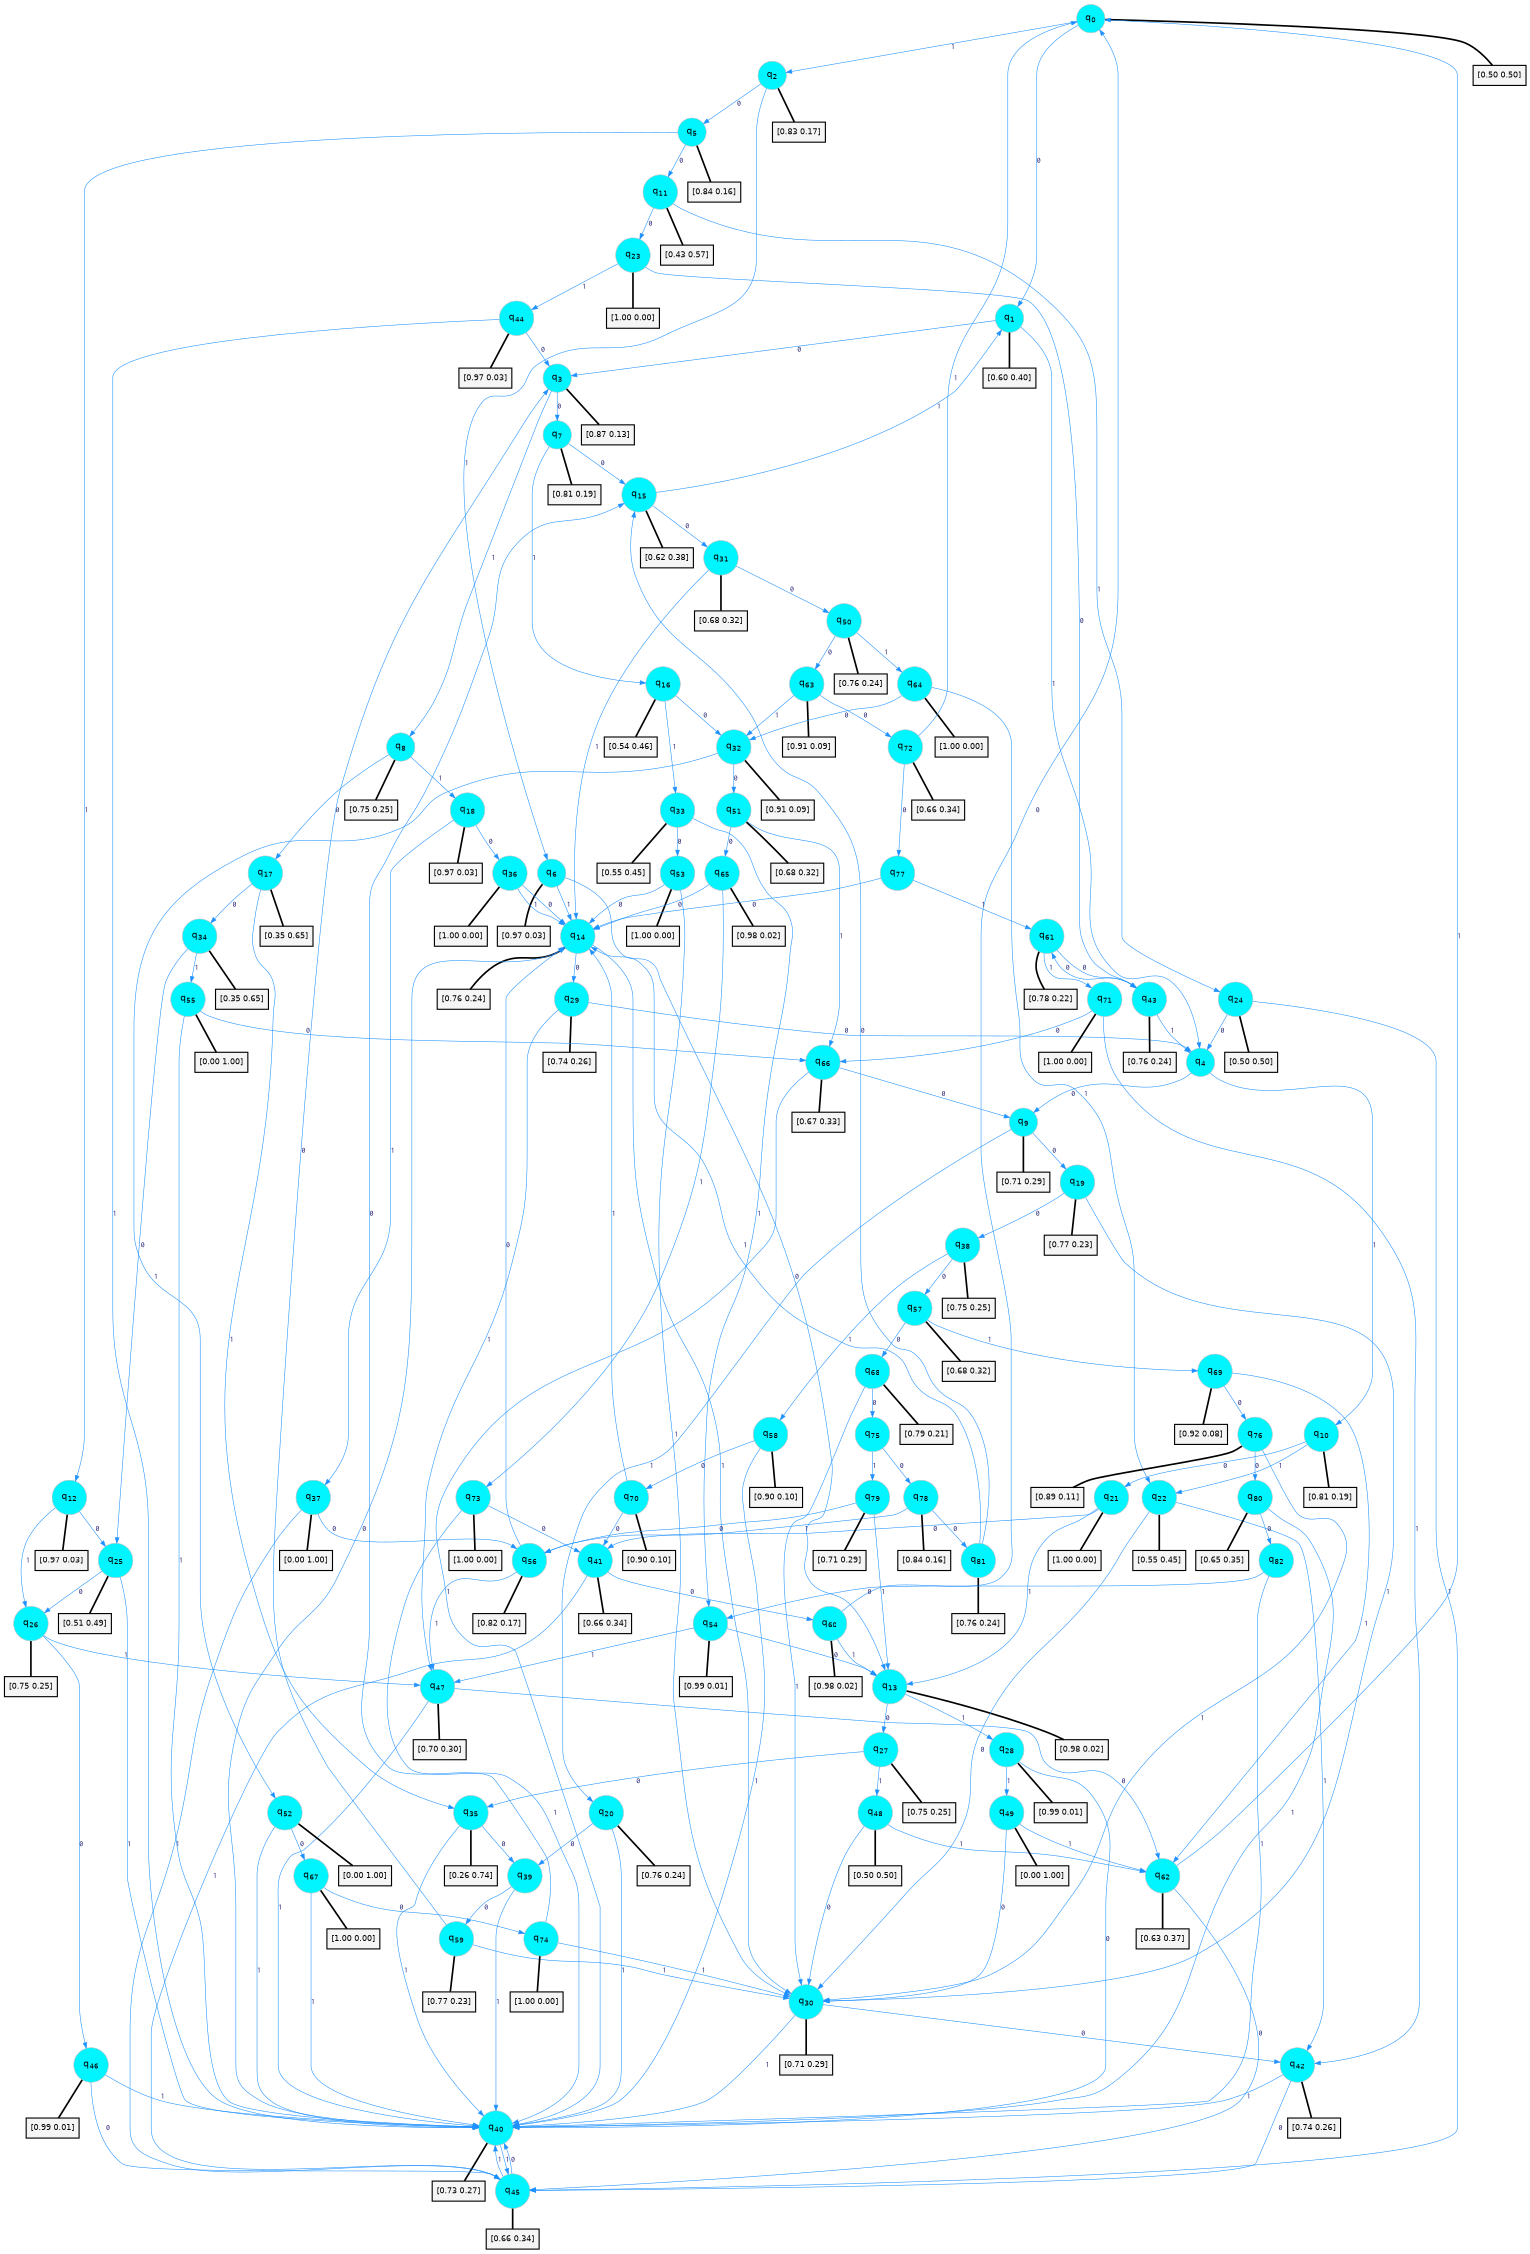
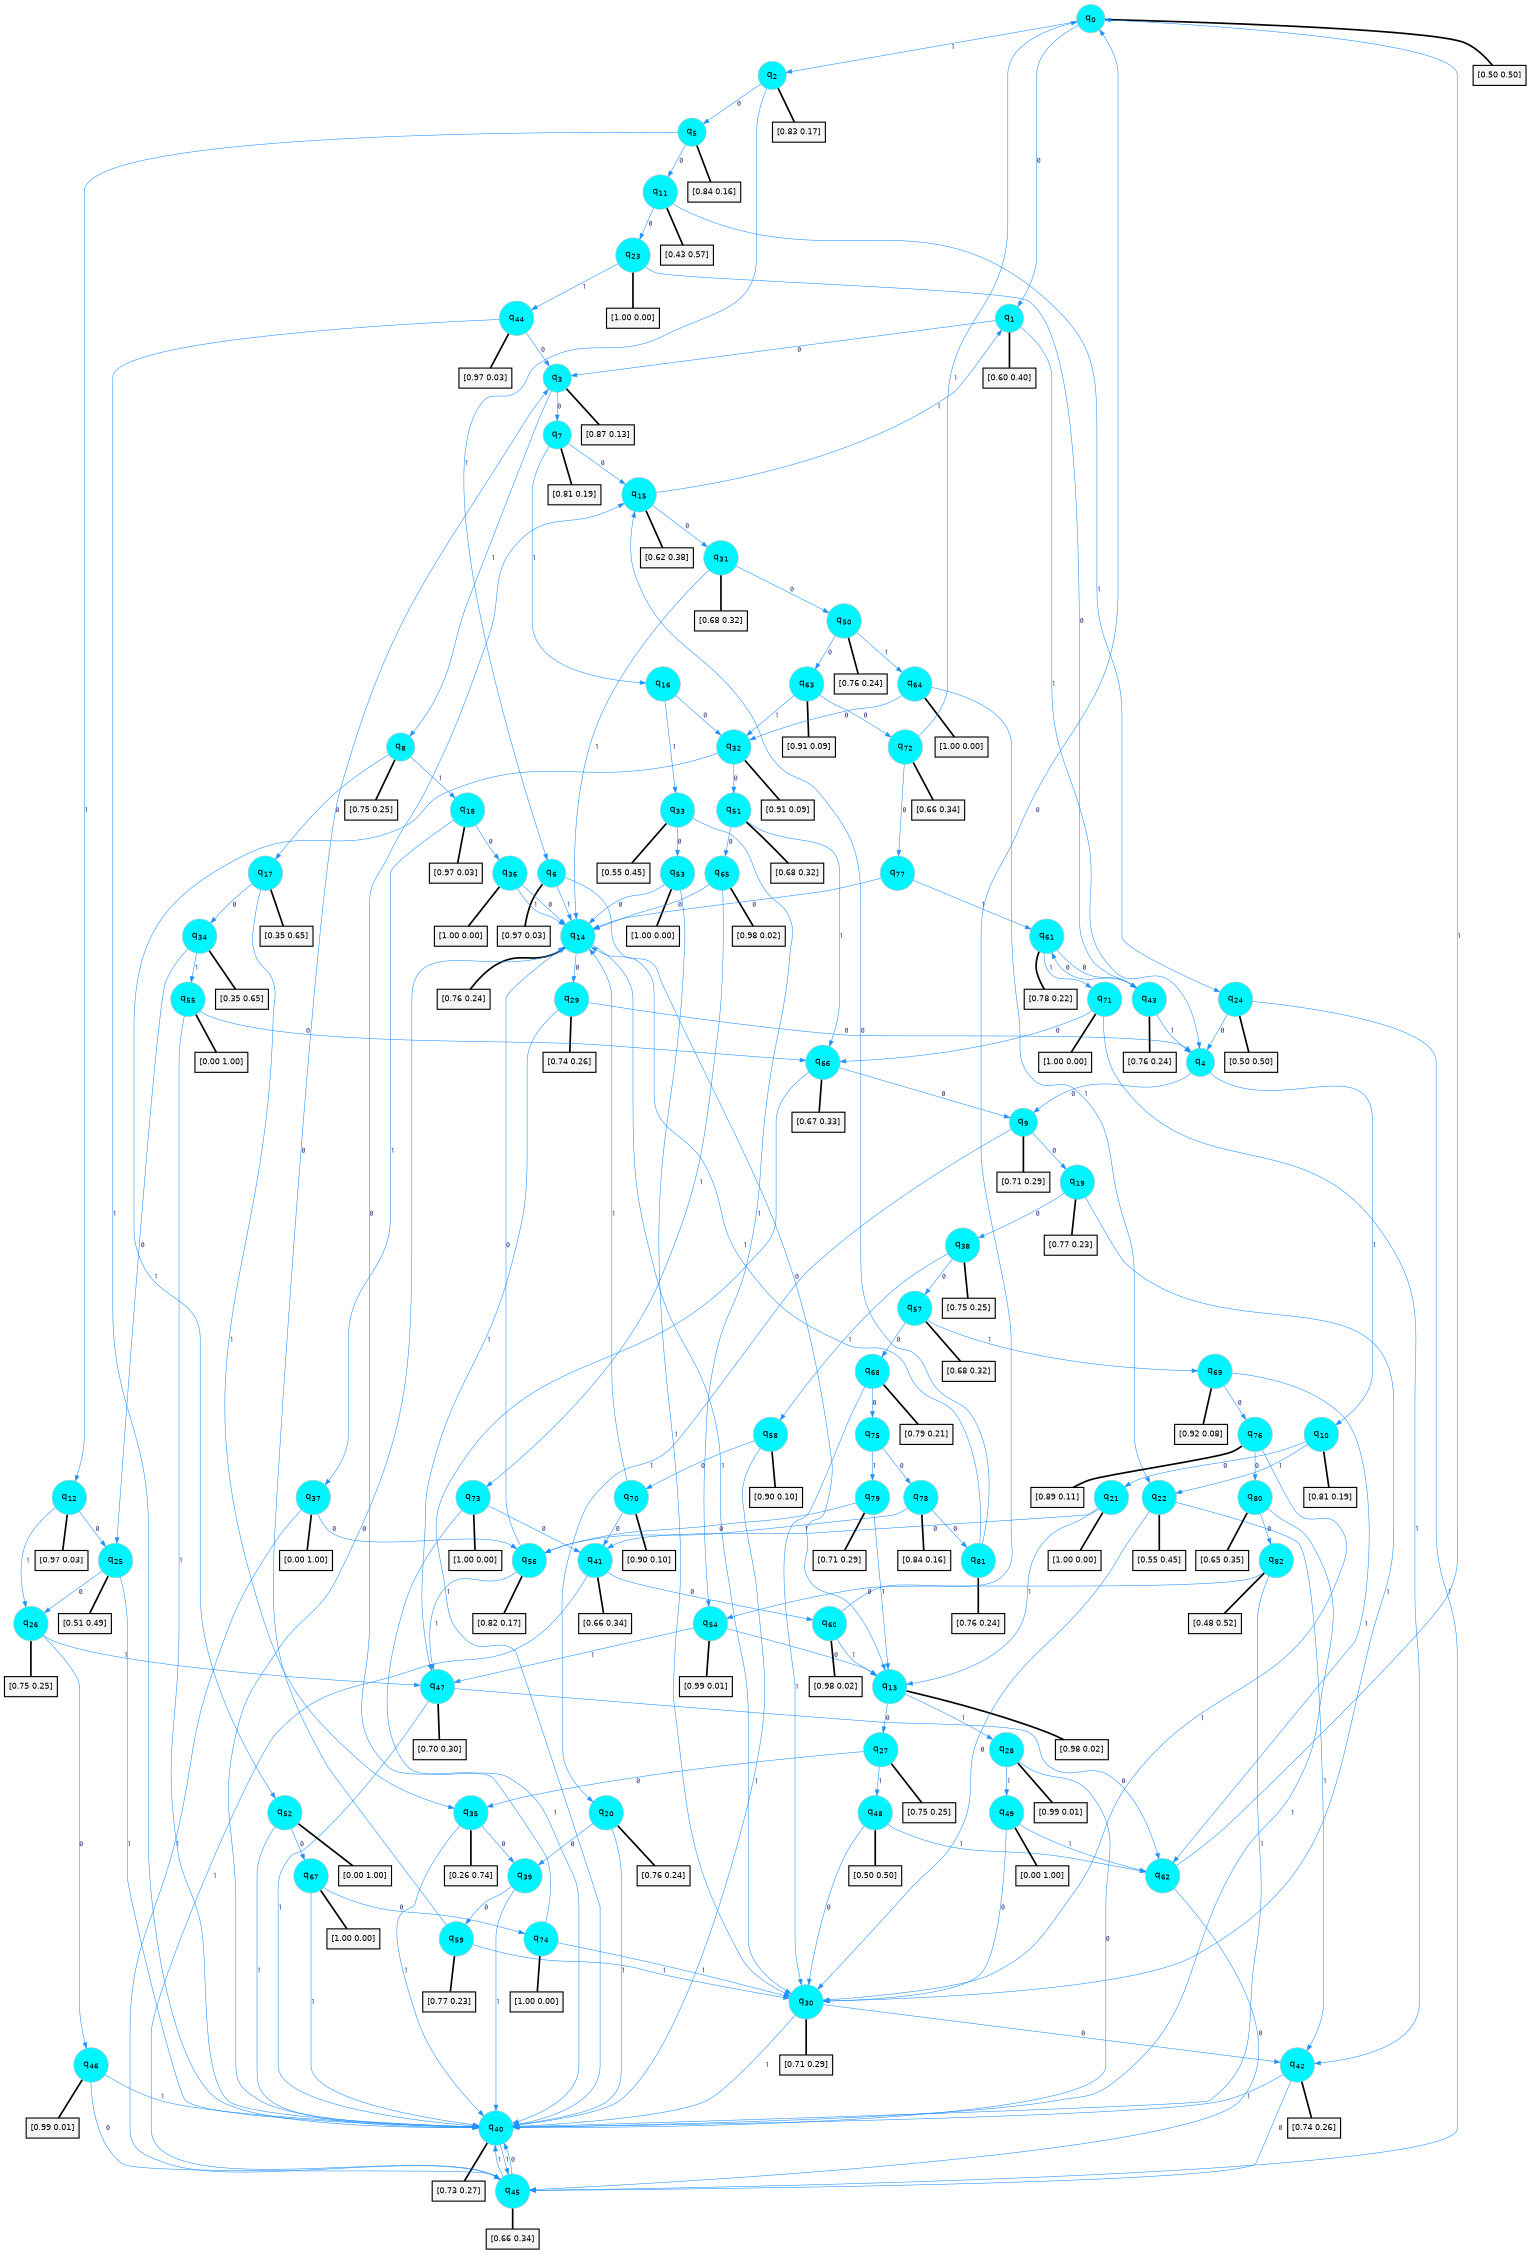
(631, 747) -> none
none -> (1215, 1624)
(1163, 1939) -> none
